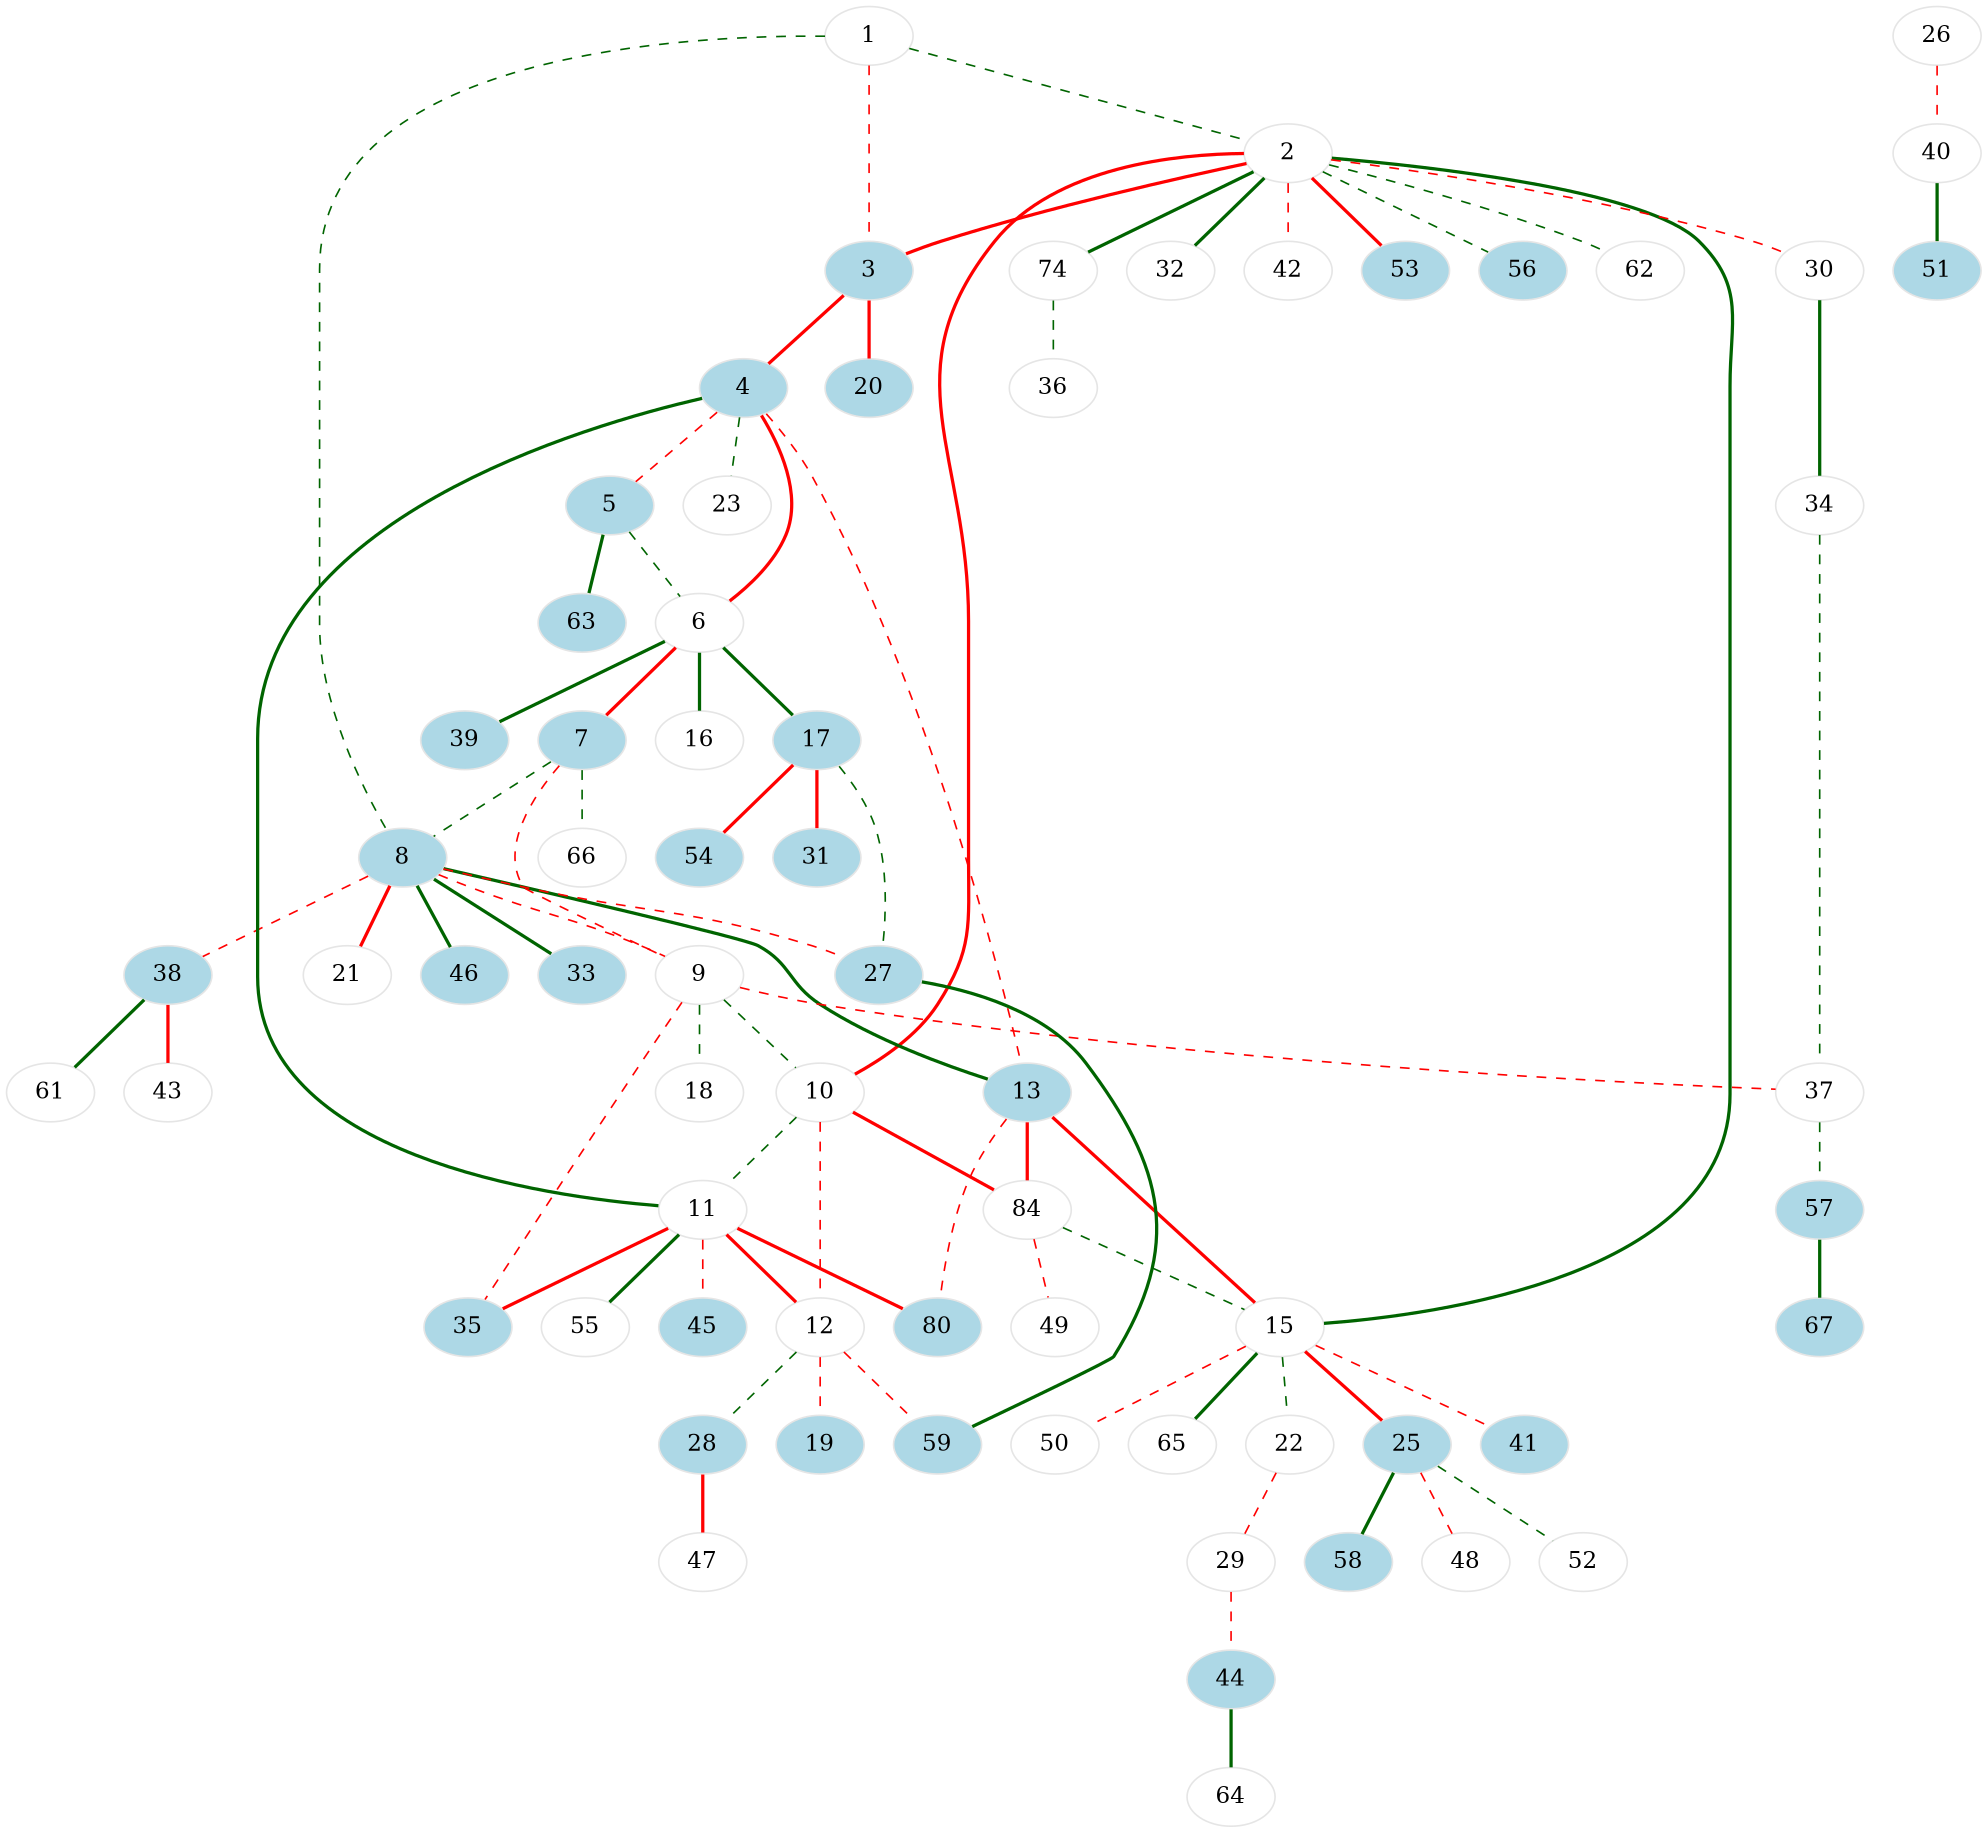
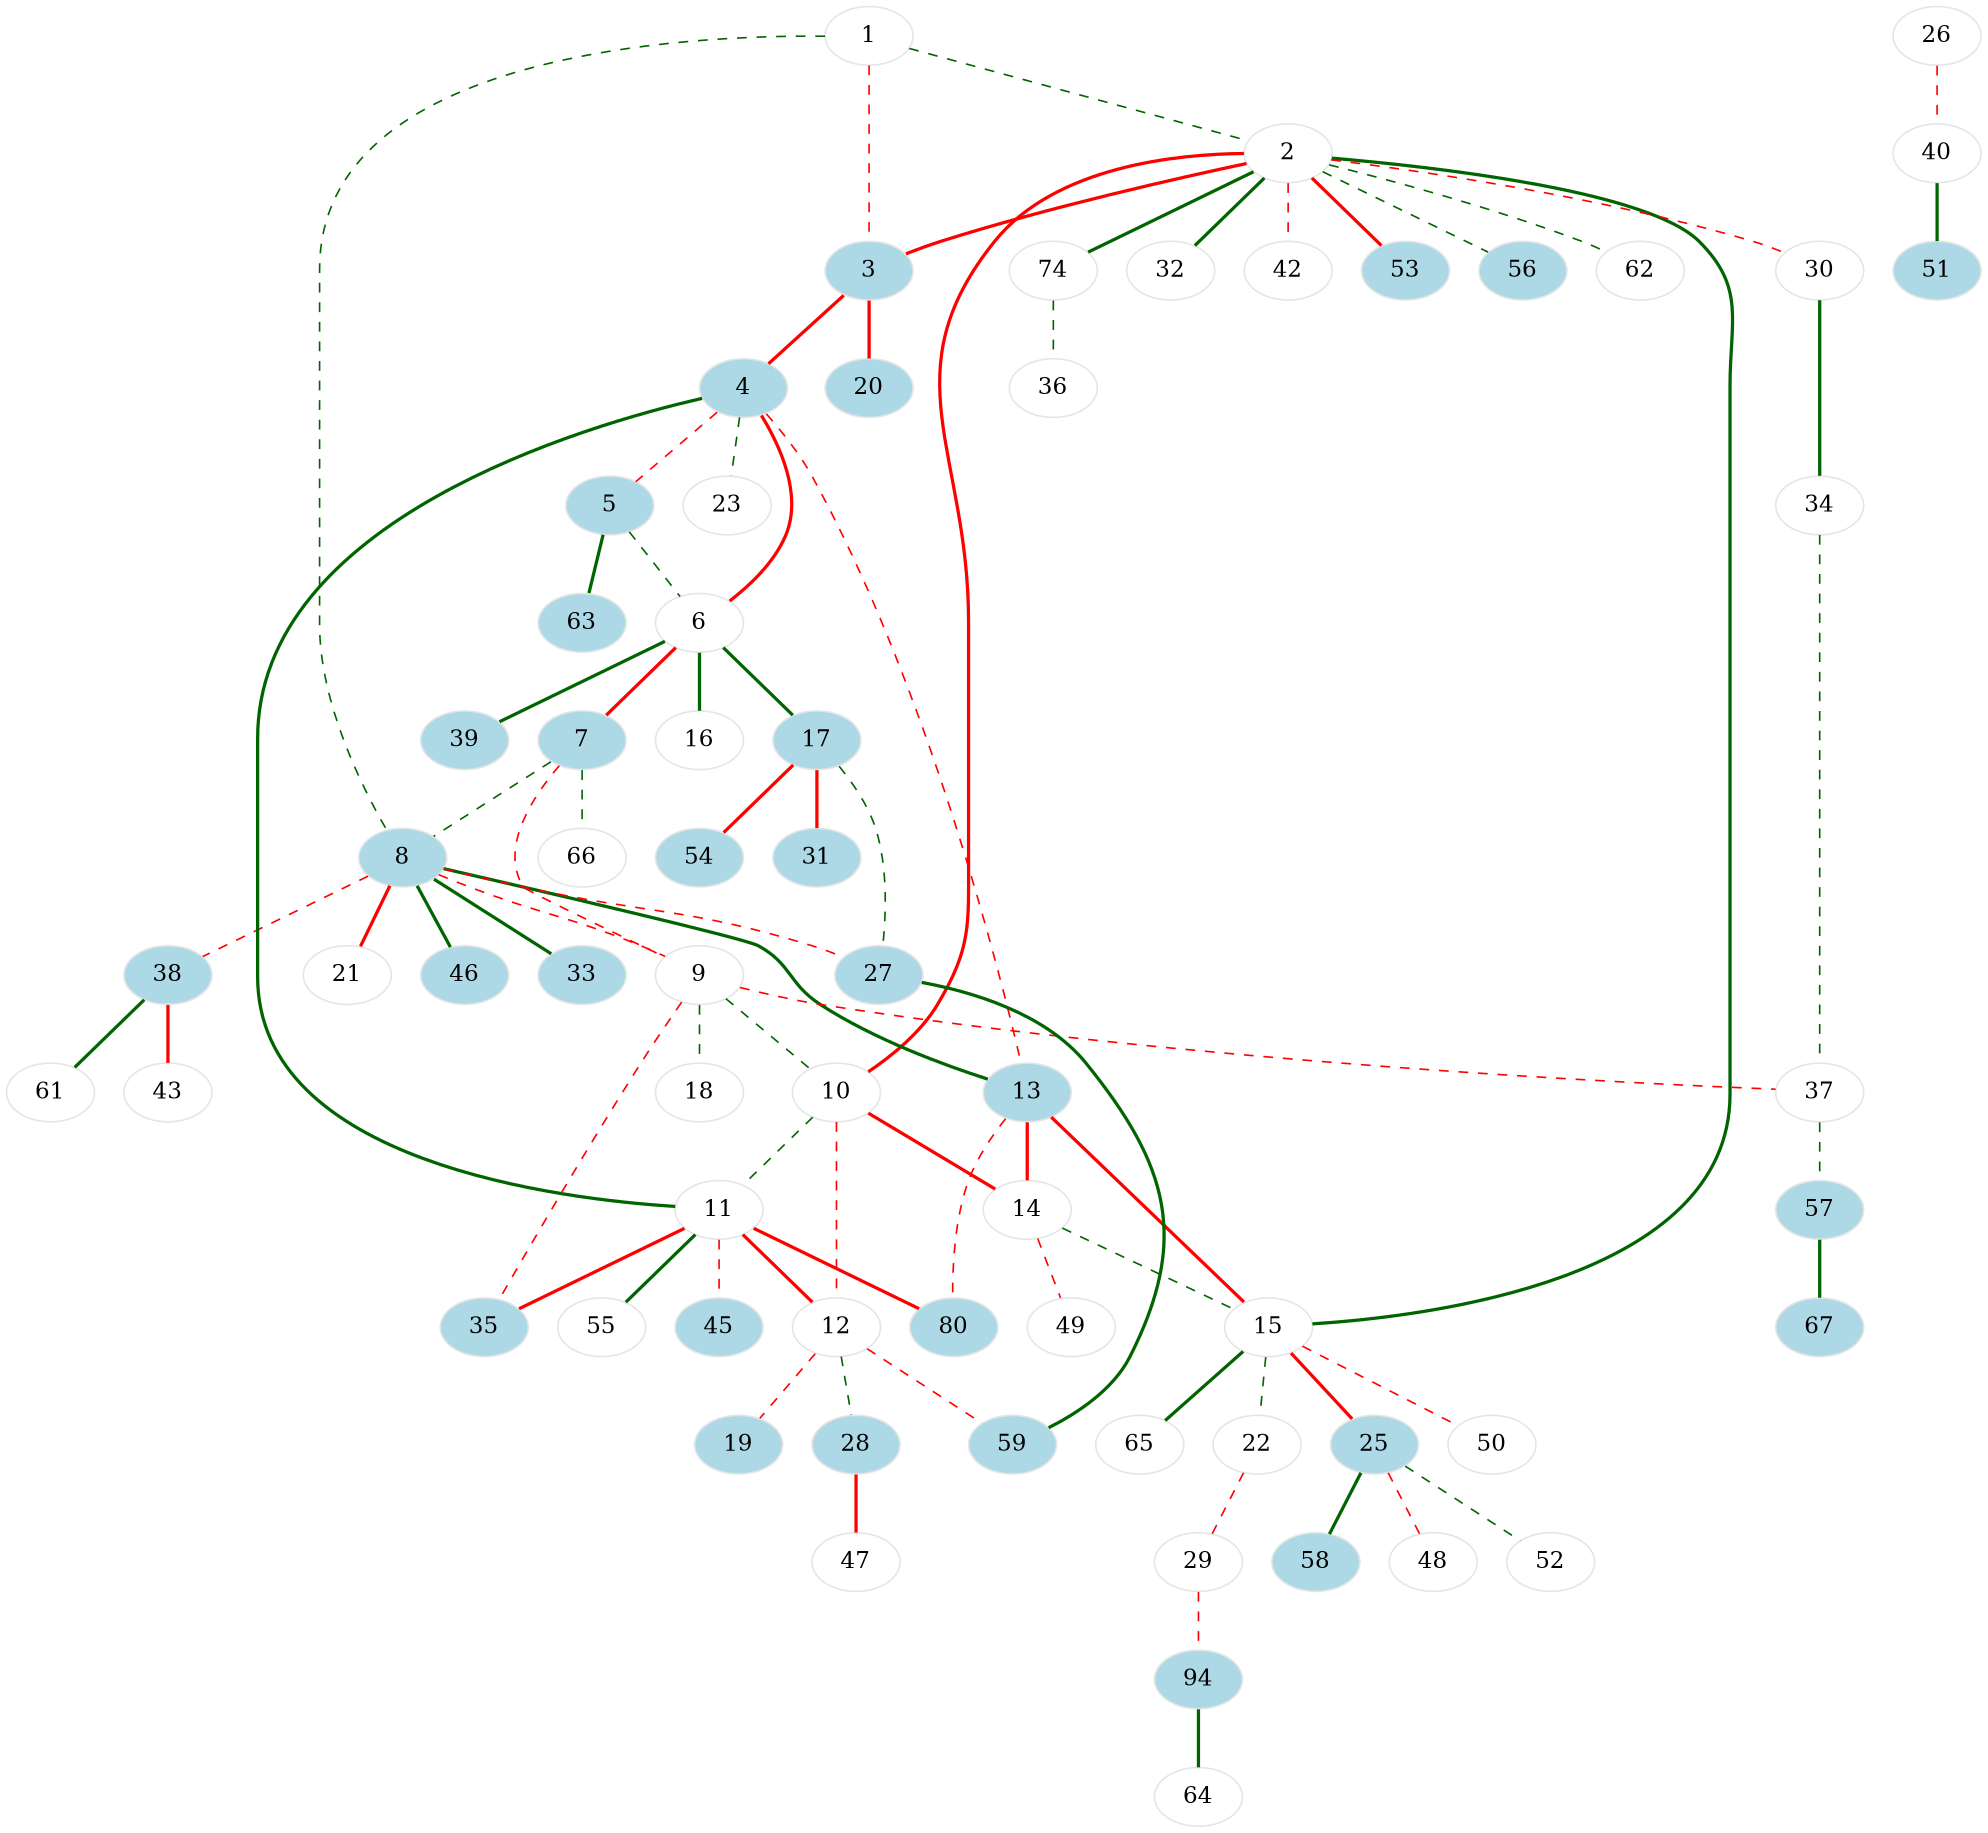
(1027, 1210) -> (1027, 1210)
(1525, 1445) -> none
(1231, 1679) -> (1198, 1679)
